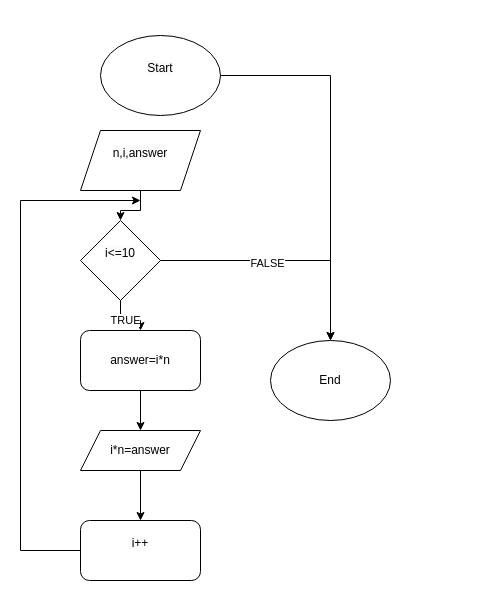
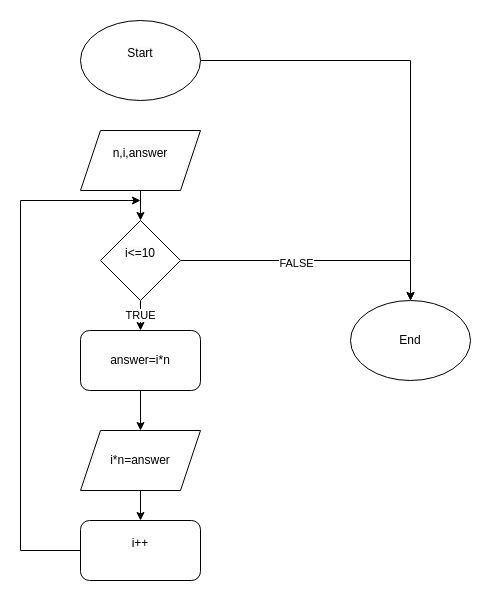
(161, 76) -> (141, 61)
(121, 261) -> (141, 261)
(331, 381) -> (411, 341)
(141, 451) -> (141, 461)
